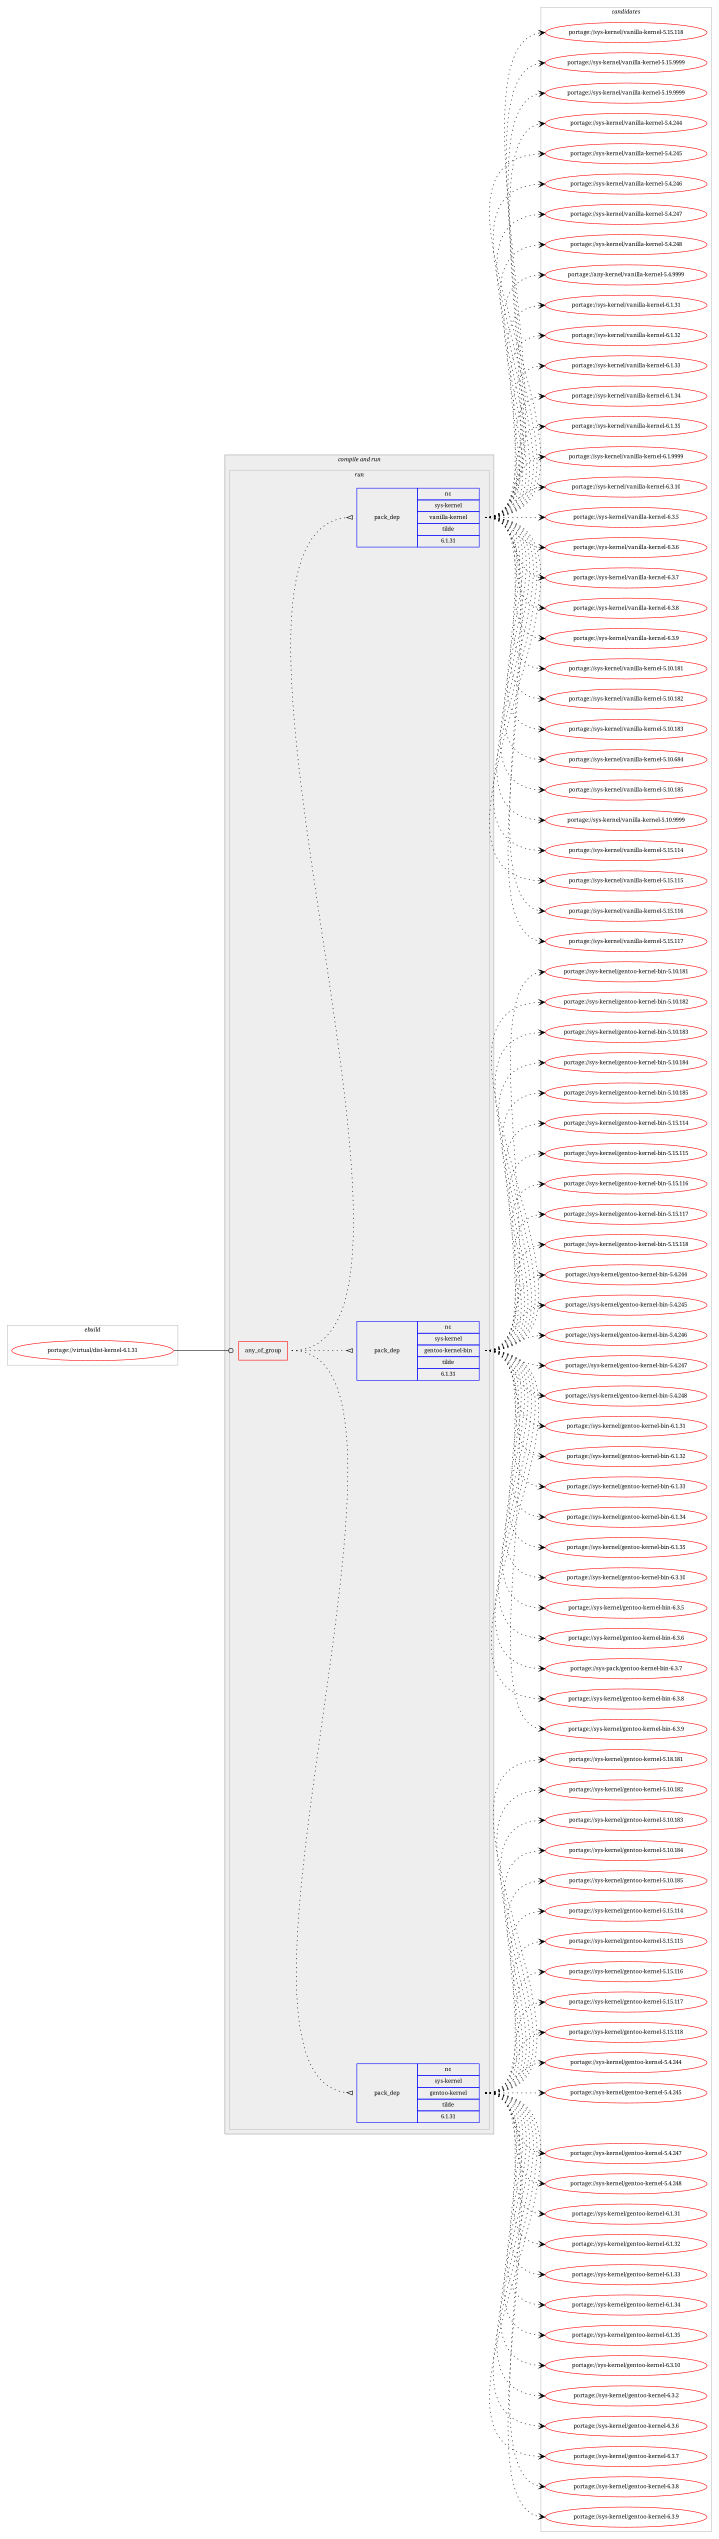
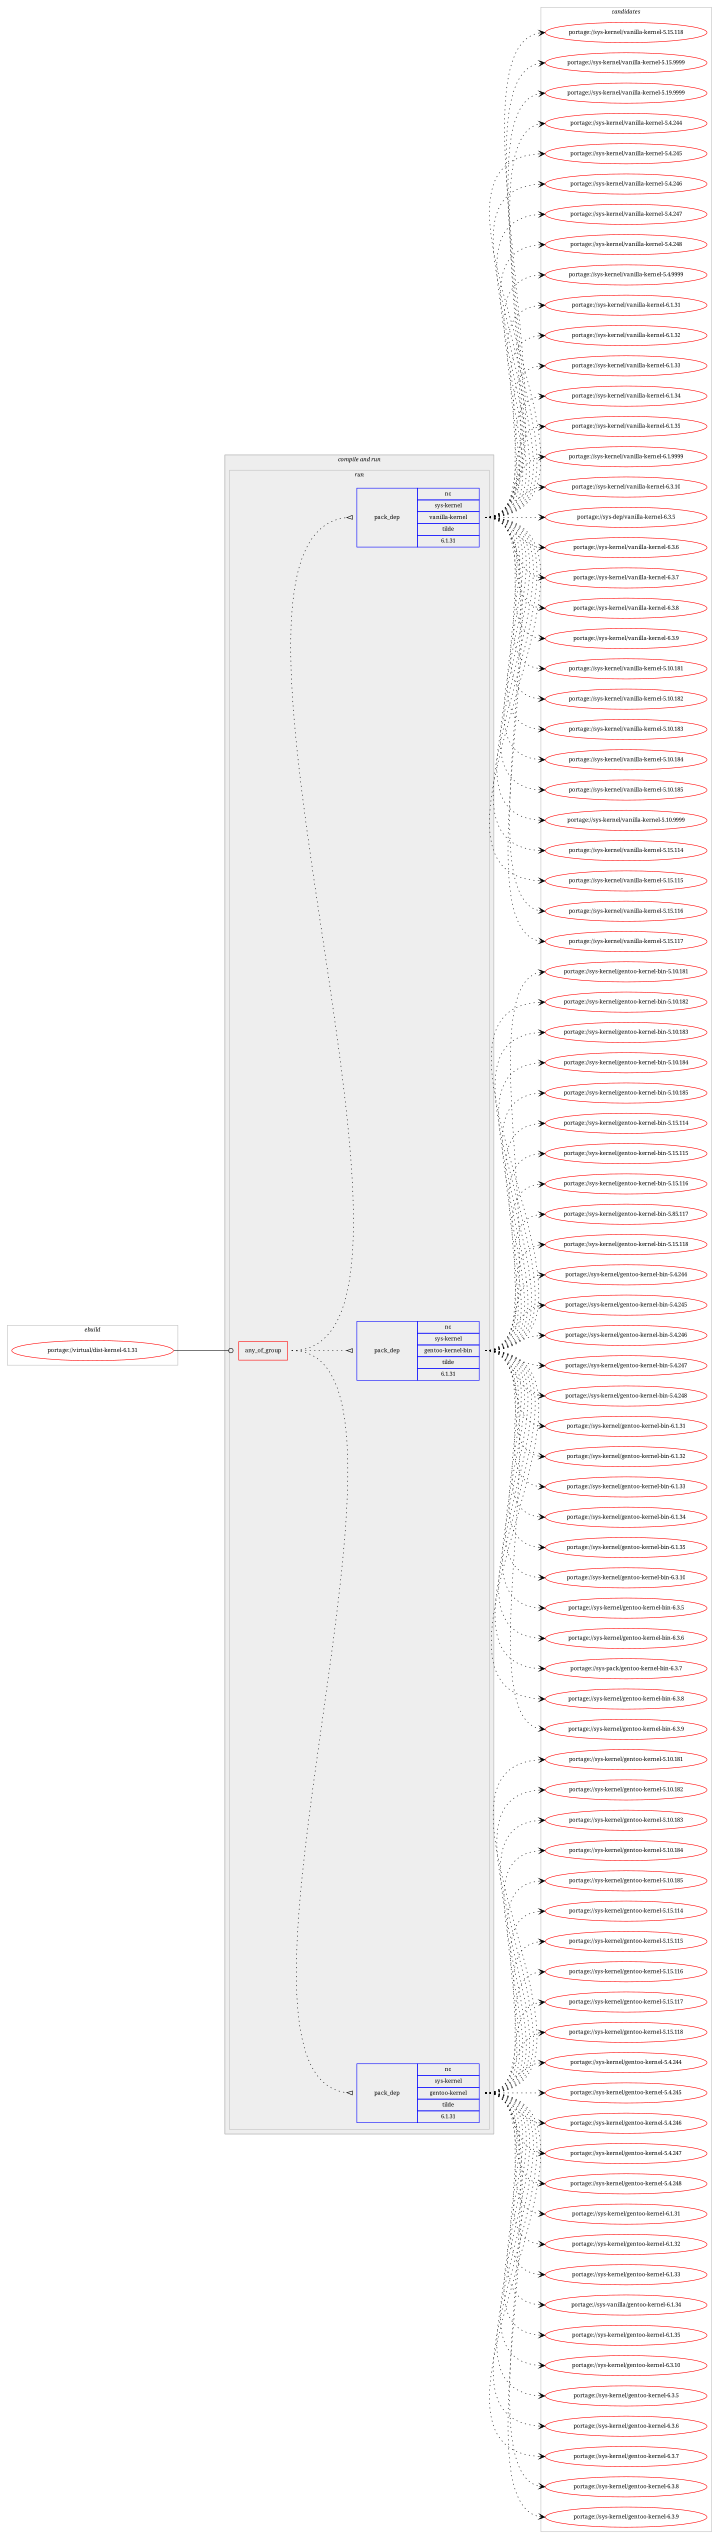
(626, 275) -> (626, 275)
(626, 517) -> (626, 517)
(626, 760) -> (626, 760)
(626, 1214) -> (626, 1214)
(626, 1760) -> (626, 1760)
none -> (626, 2123)
(626, 2305) -> (626, 2305)
(626, 2396) -> (626, 2396)
